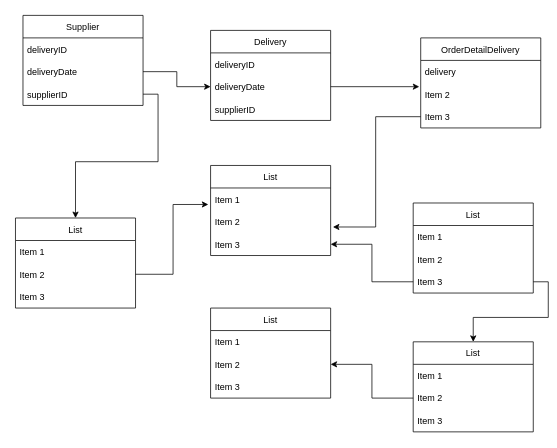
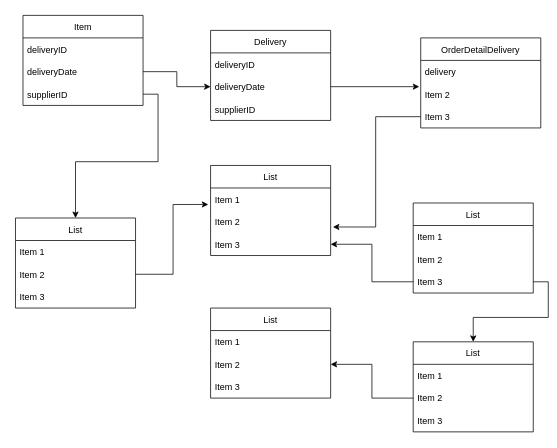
(83, 27) -> (83, 27)
